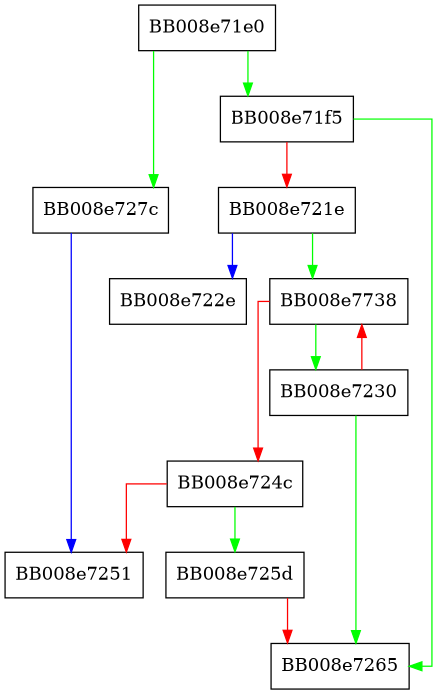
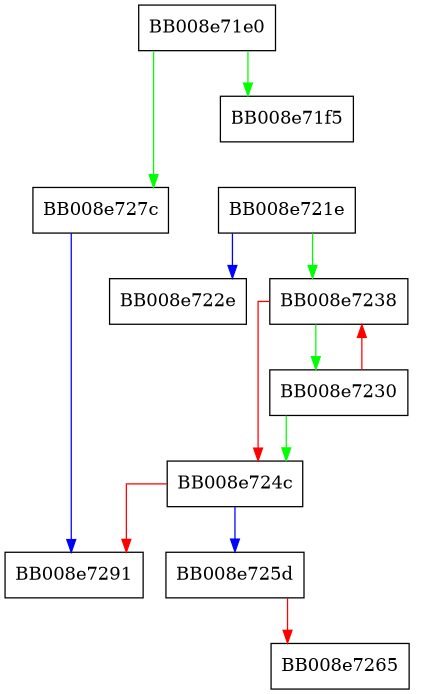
(287, 158) -> none
(339, 301) -> (339, 301)
(432, 358) -> none
(235, 523) -> (235, 523)
(356, 523) -> (286, 432)
(74, 575) -> (74, 575)
